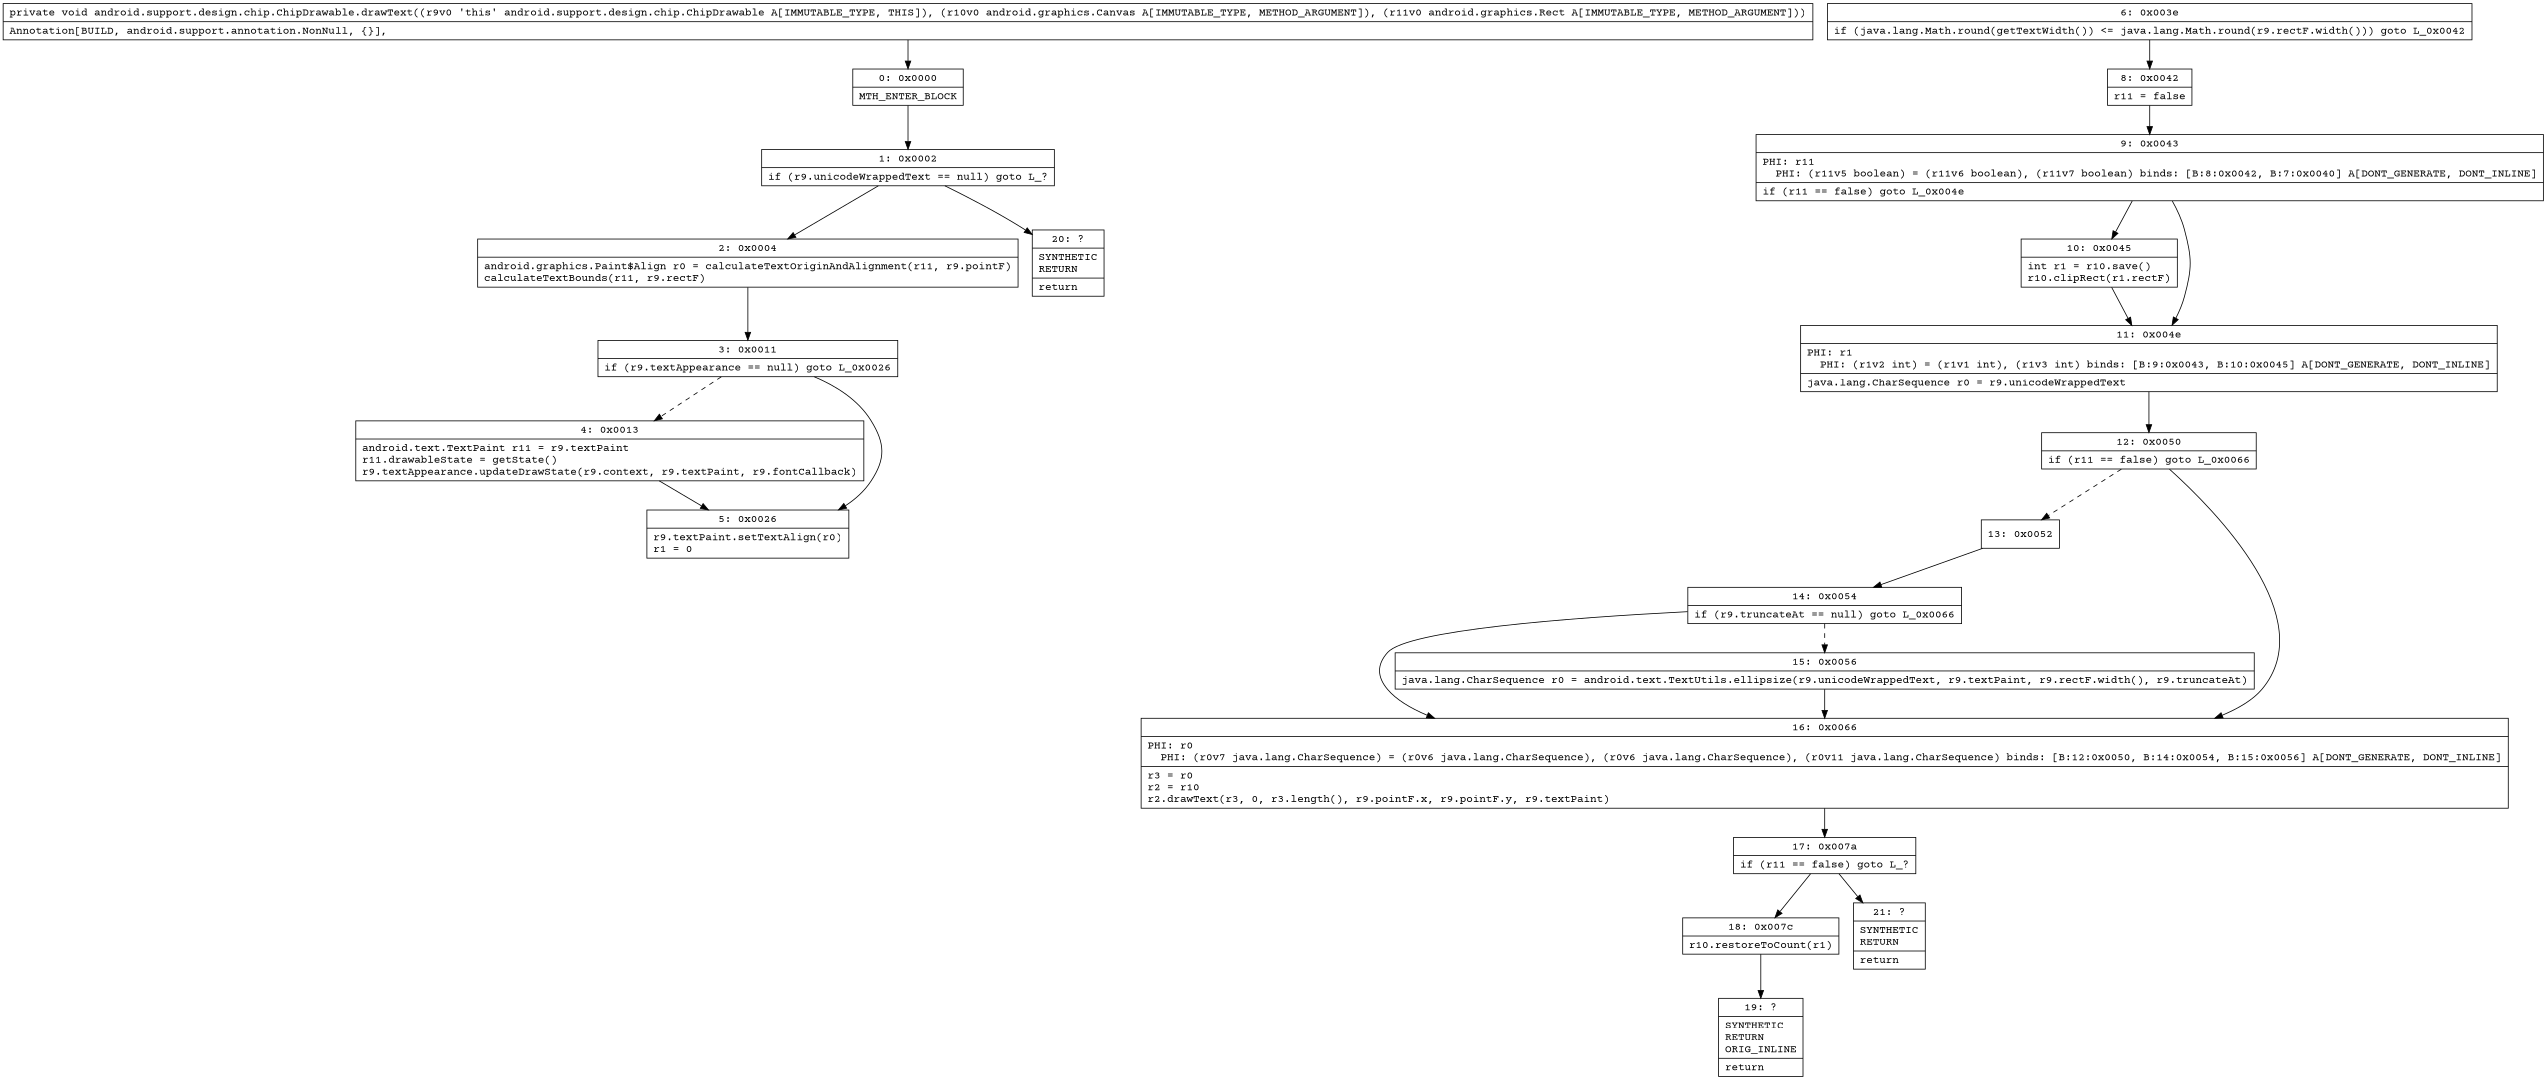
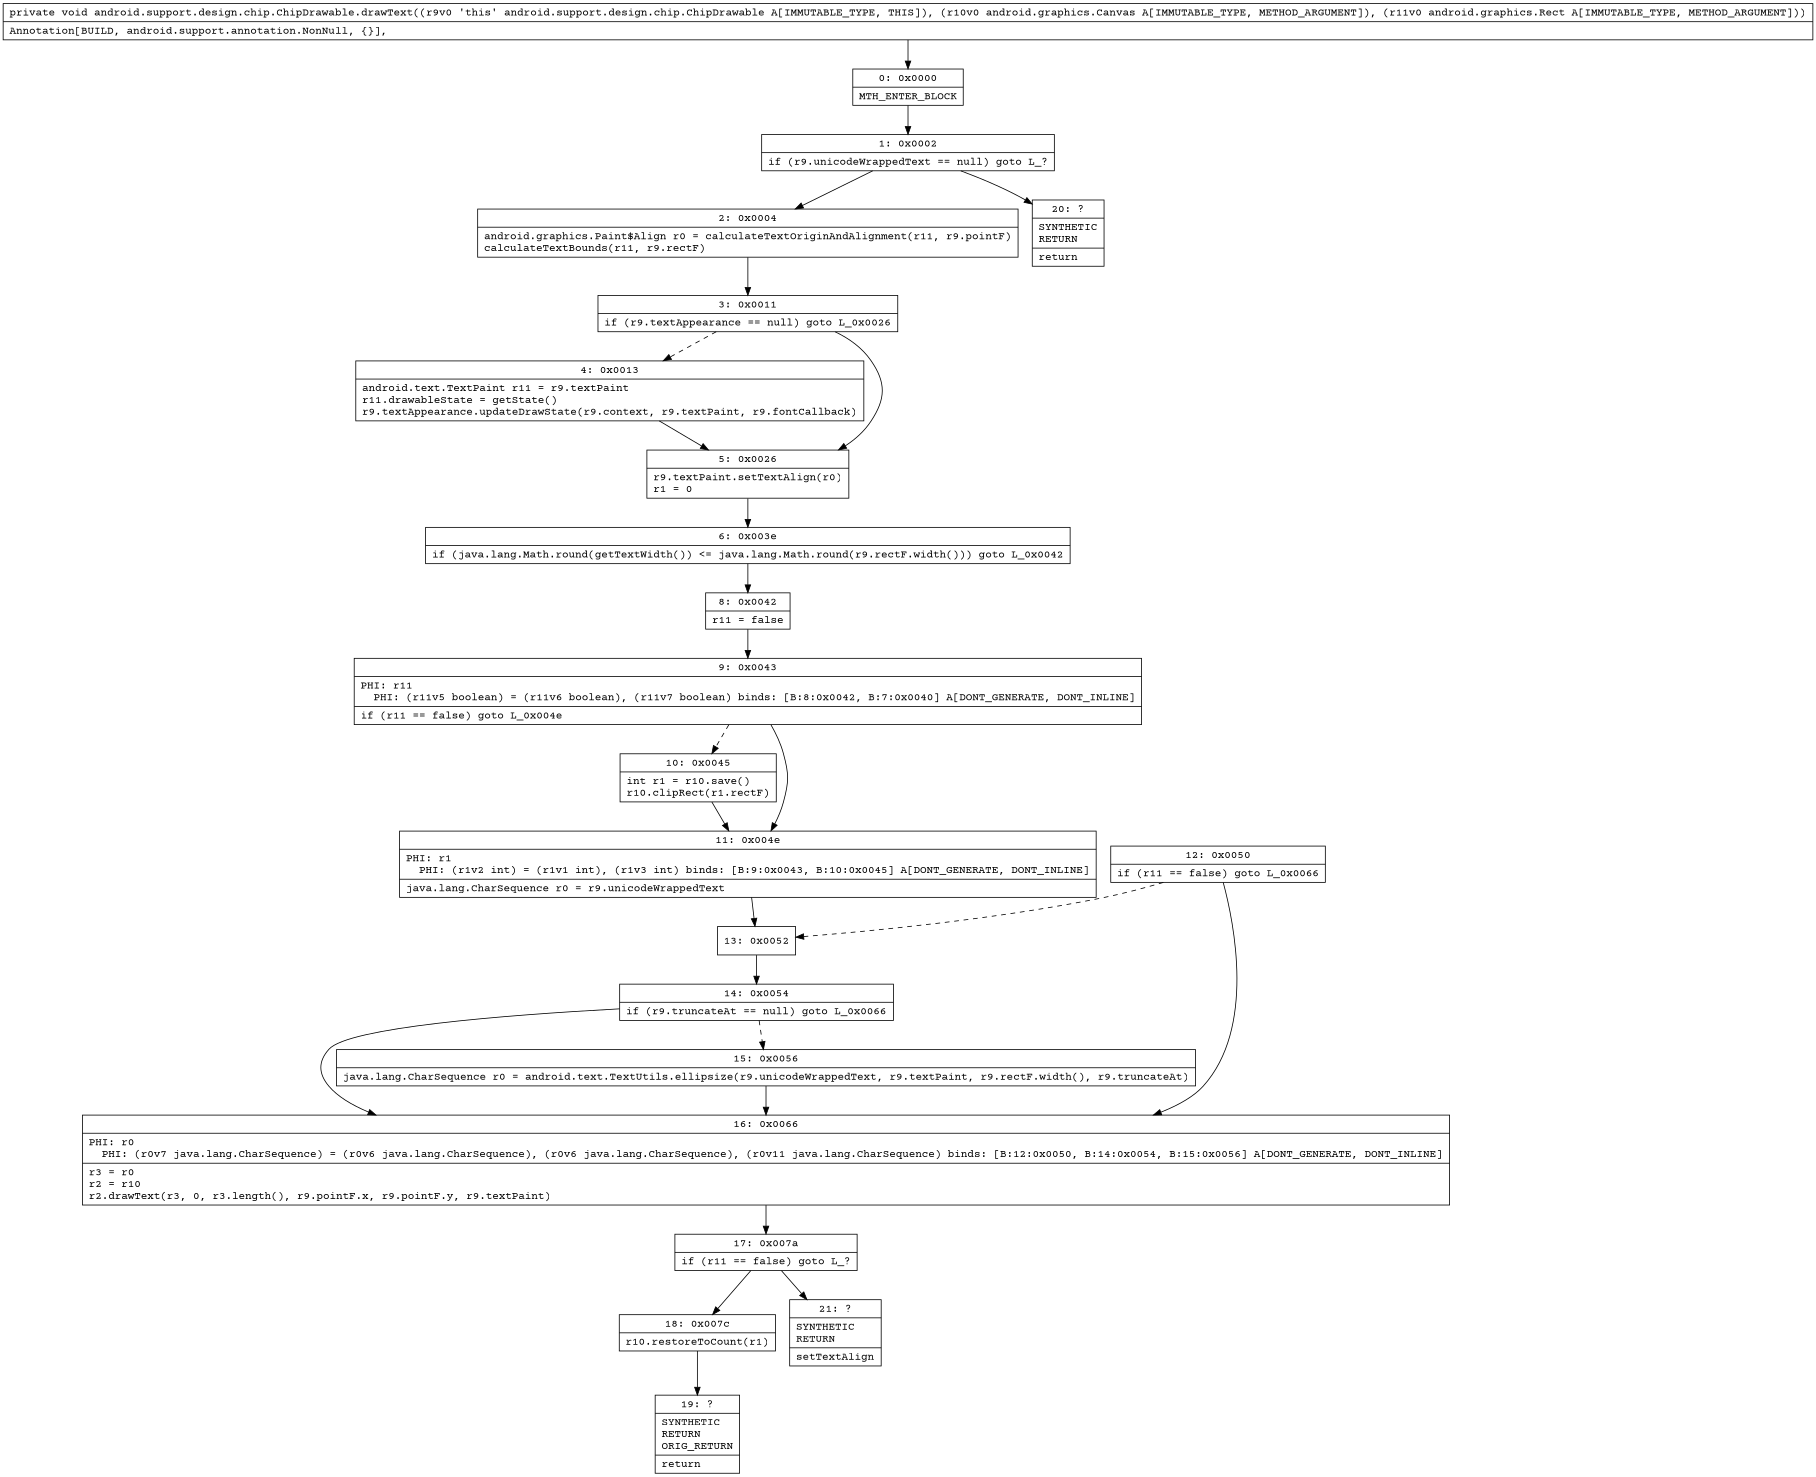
(2124, 216) -> (722, 736)
(2149, 408) -> (753, 908)
none -> (748, 509)
(1880, 960) -> (835, 1356)
(1761, 1049) -> (697, 1446)
